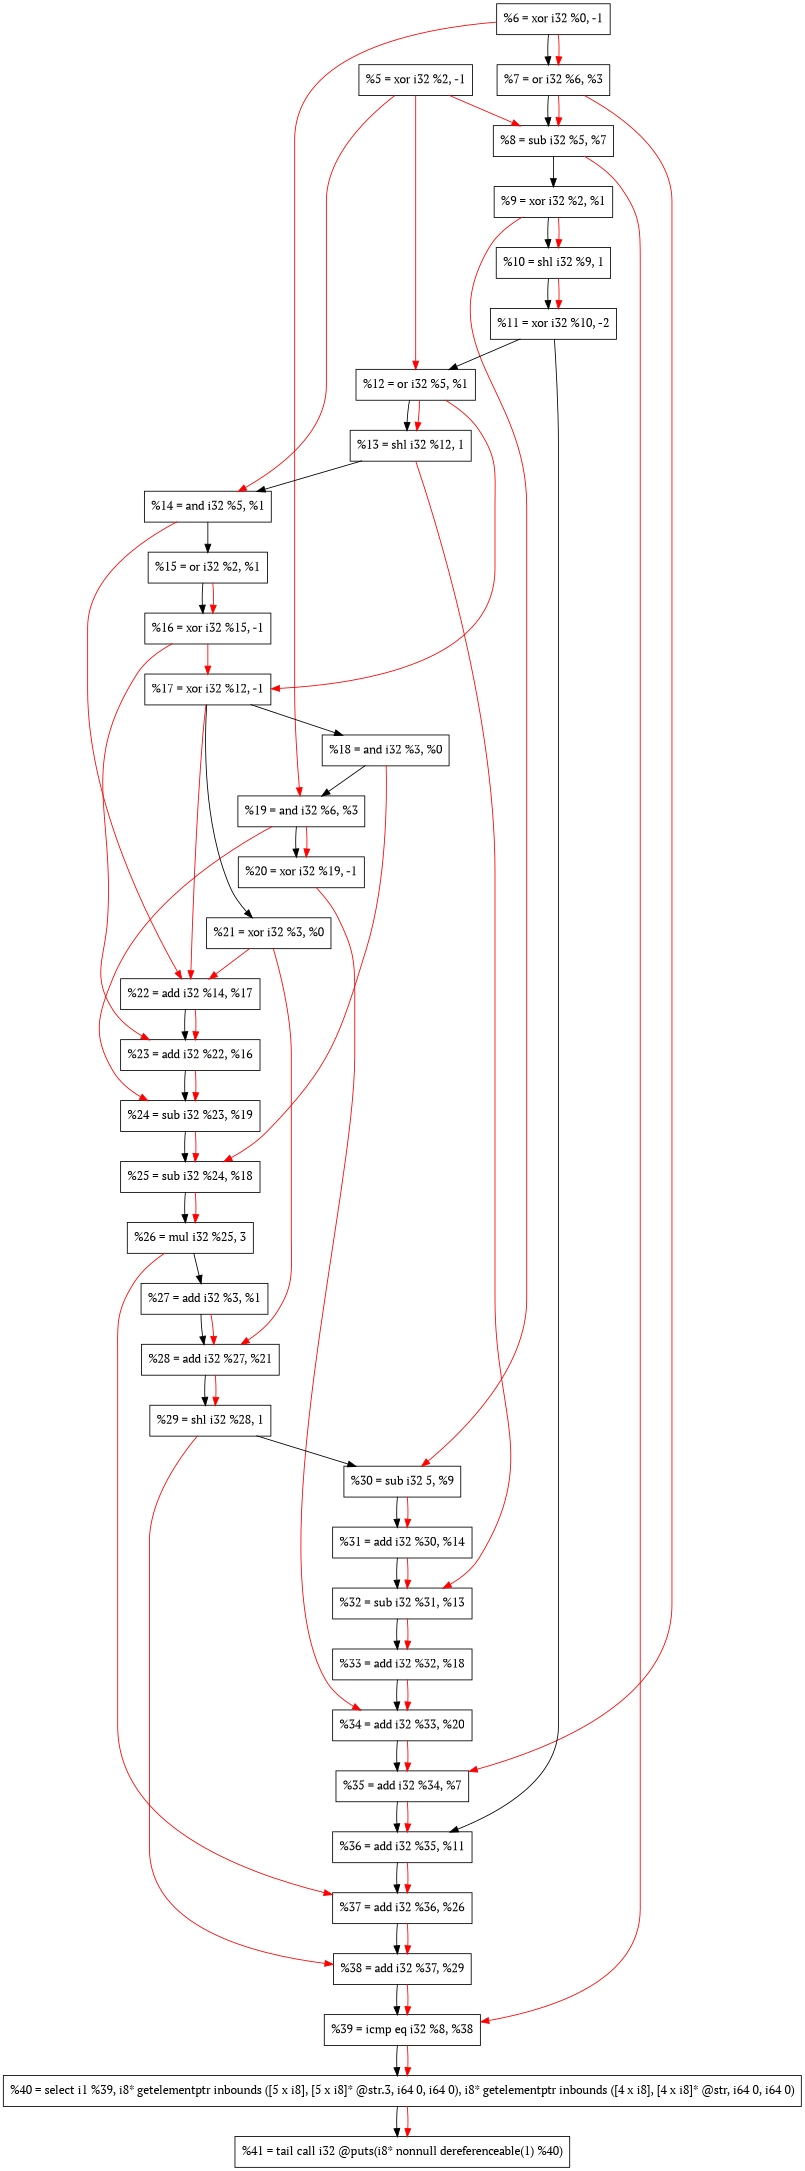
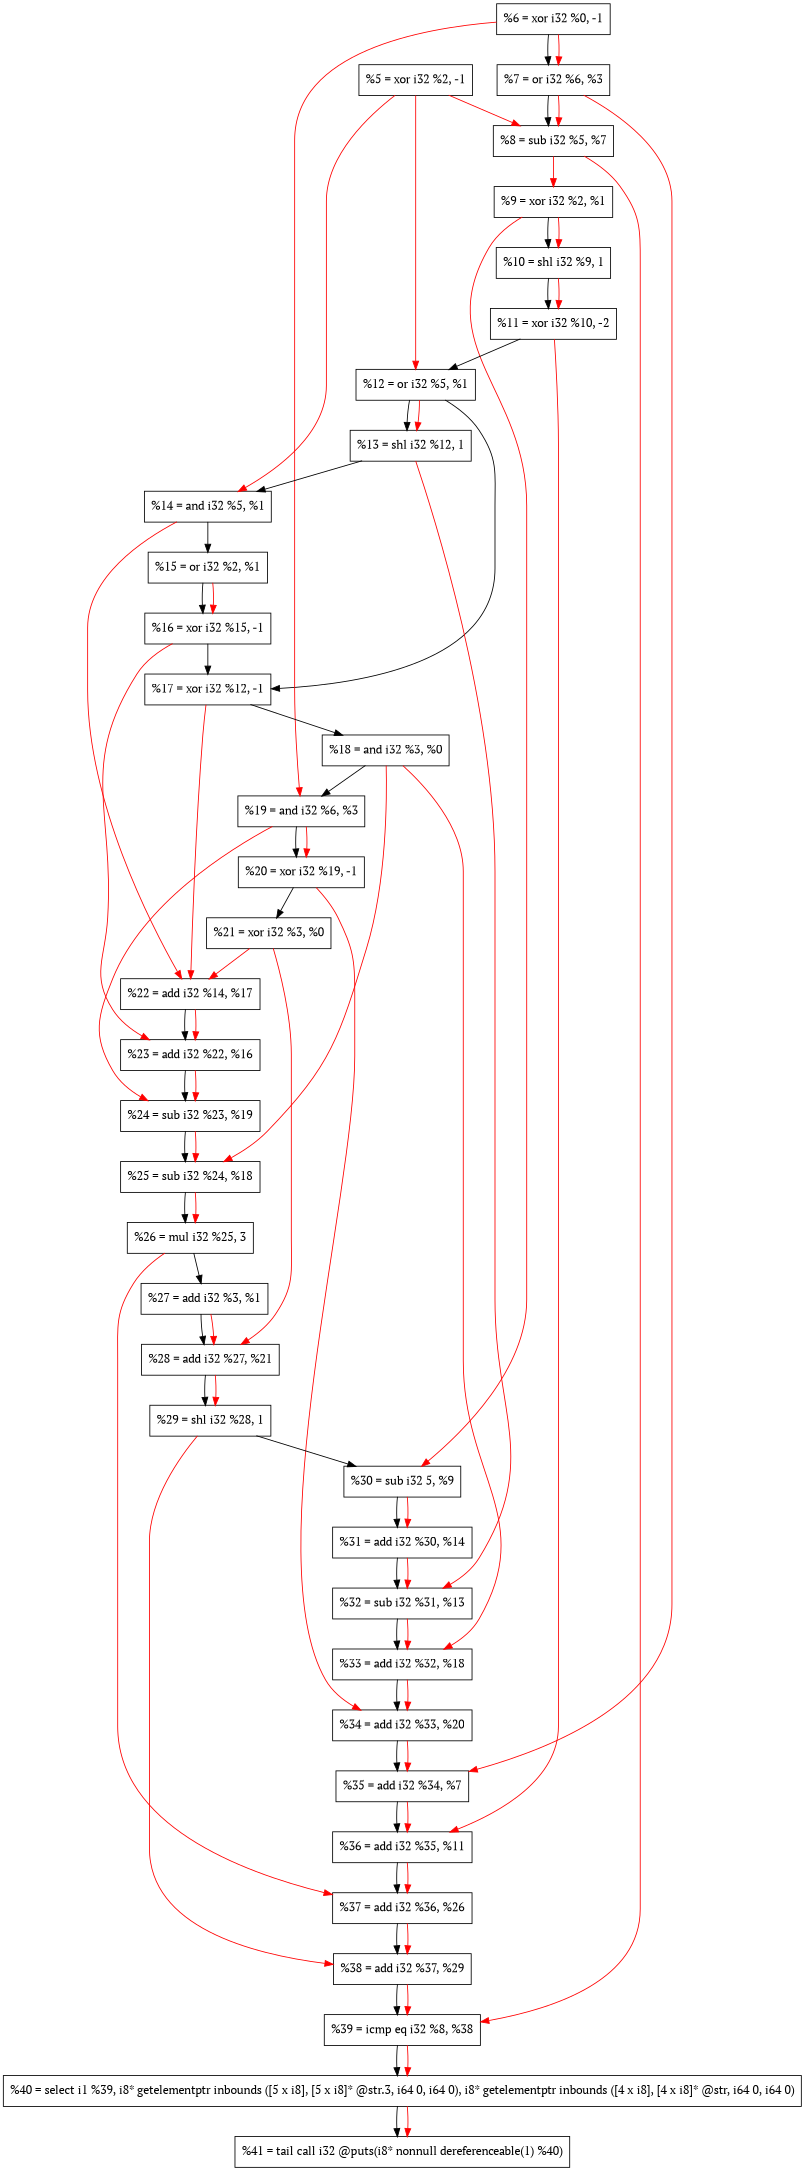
(553, 167) -> (553, 167)
(484, 608) -> (484, 608)
(208, 655) -> (208, 655)
(210, 812) -> (287, 899)
(558, 1109) -> (558, 1109)
none -> (463, 1206)
